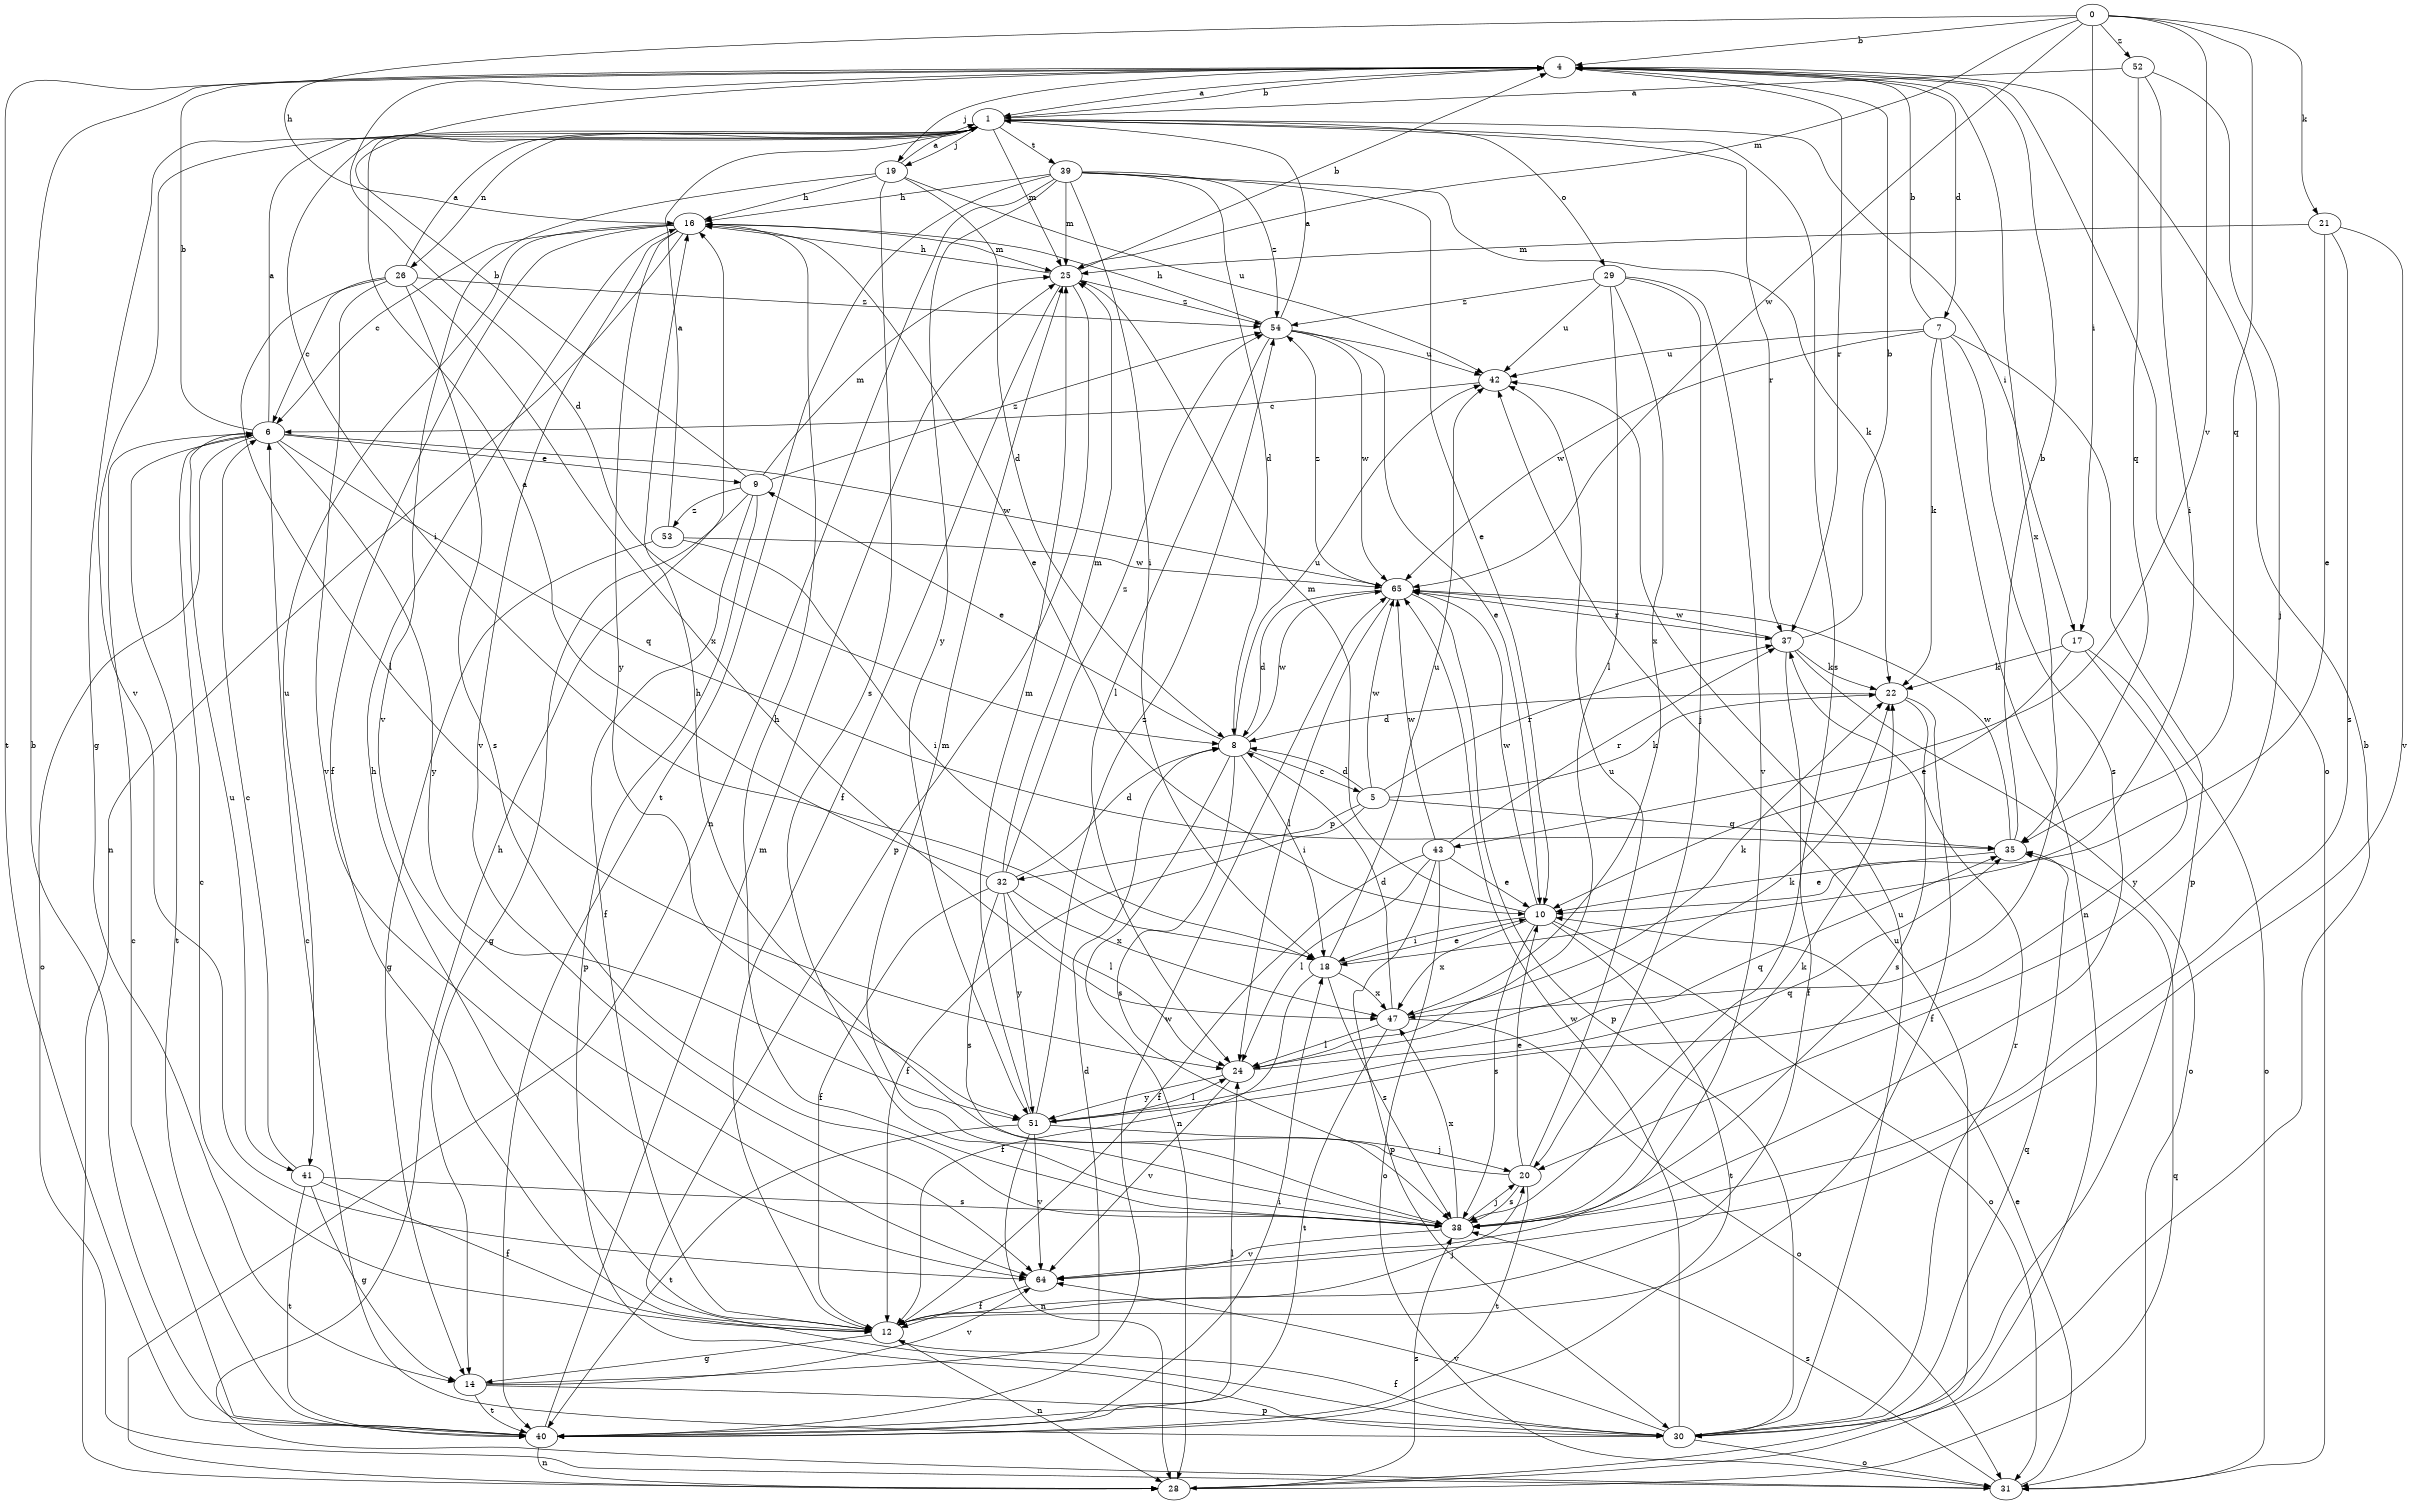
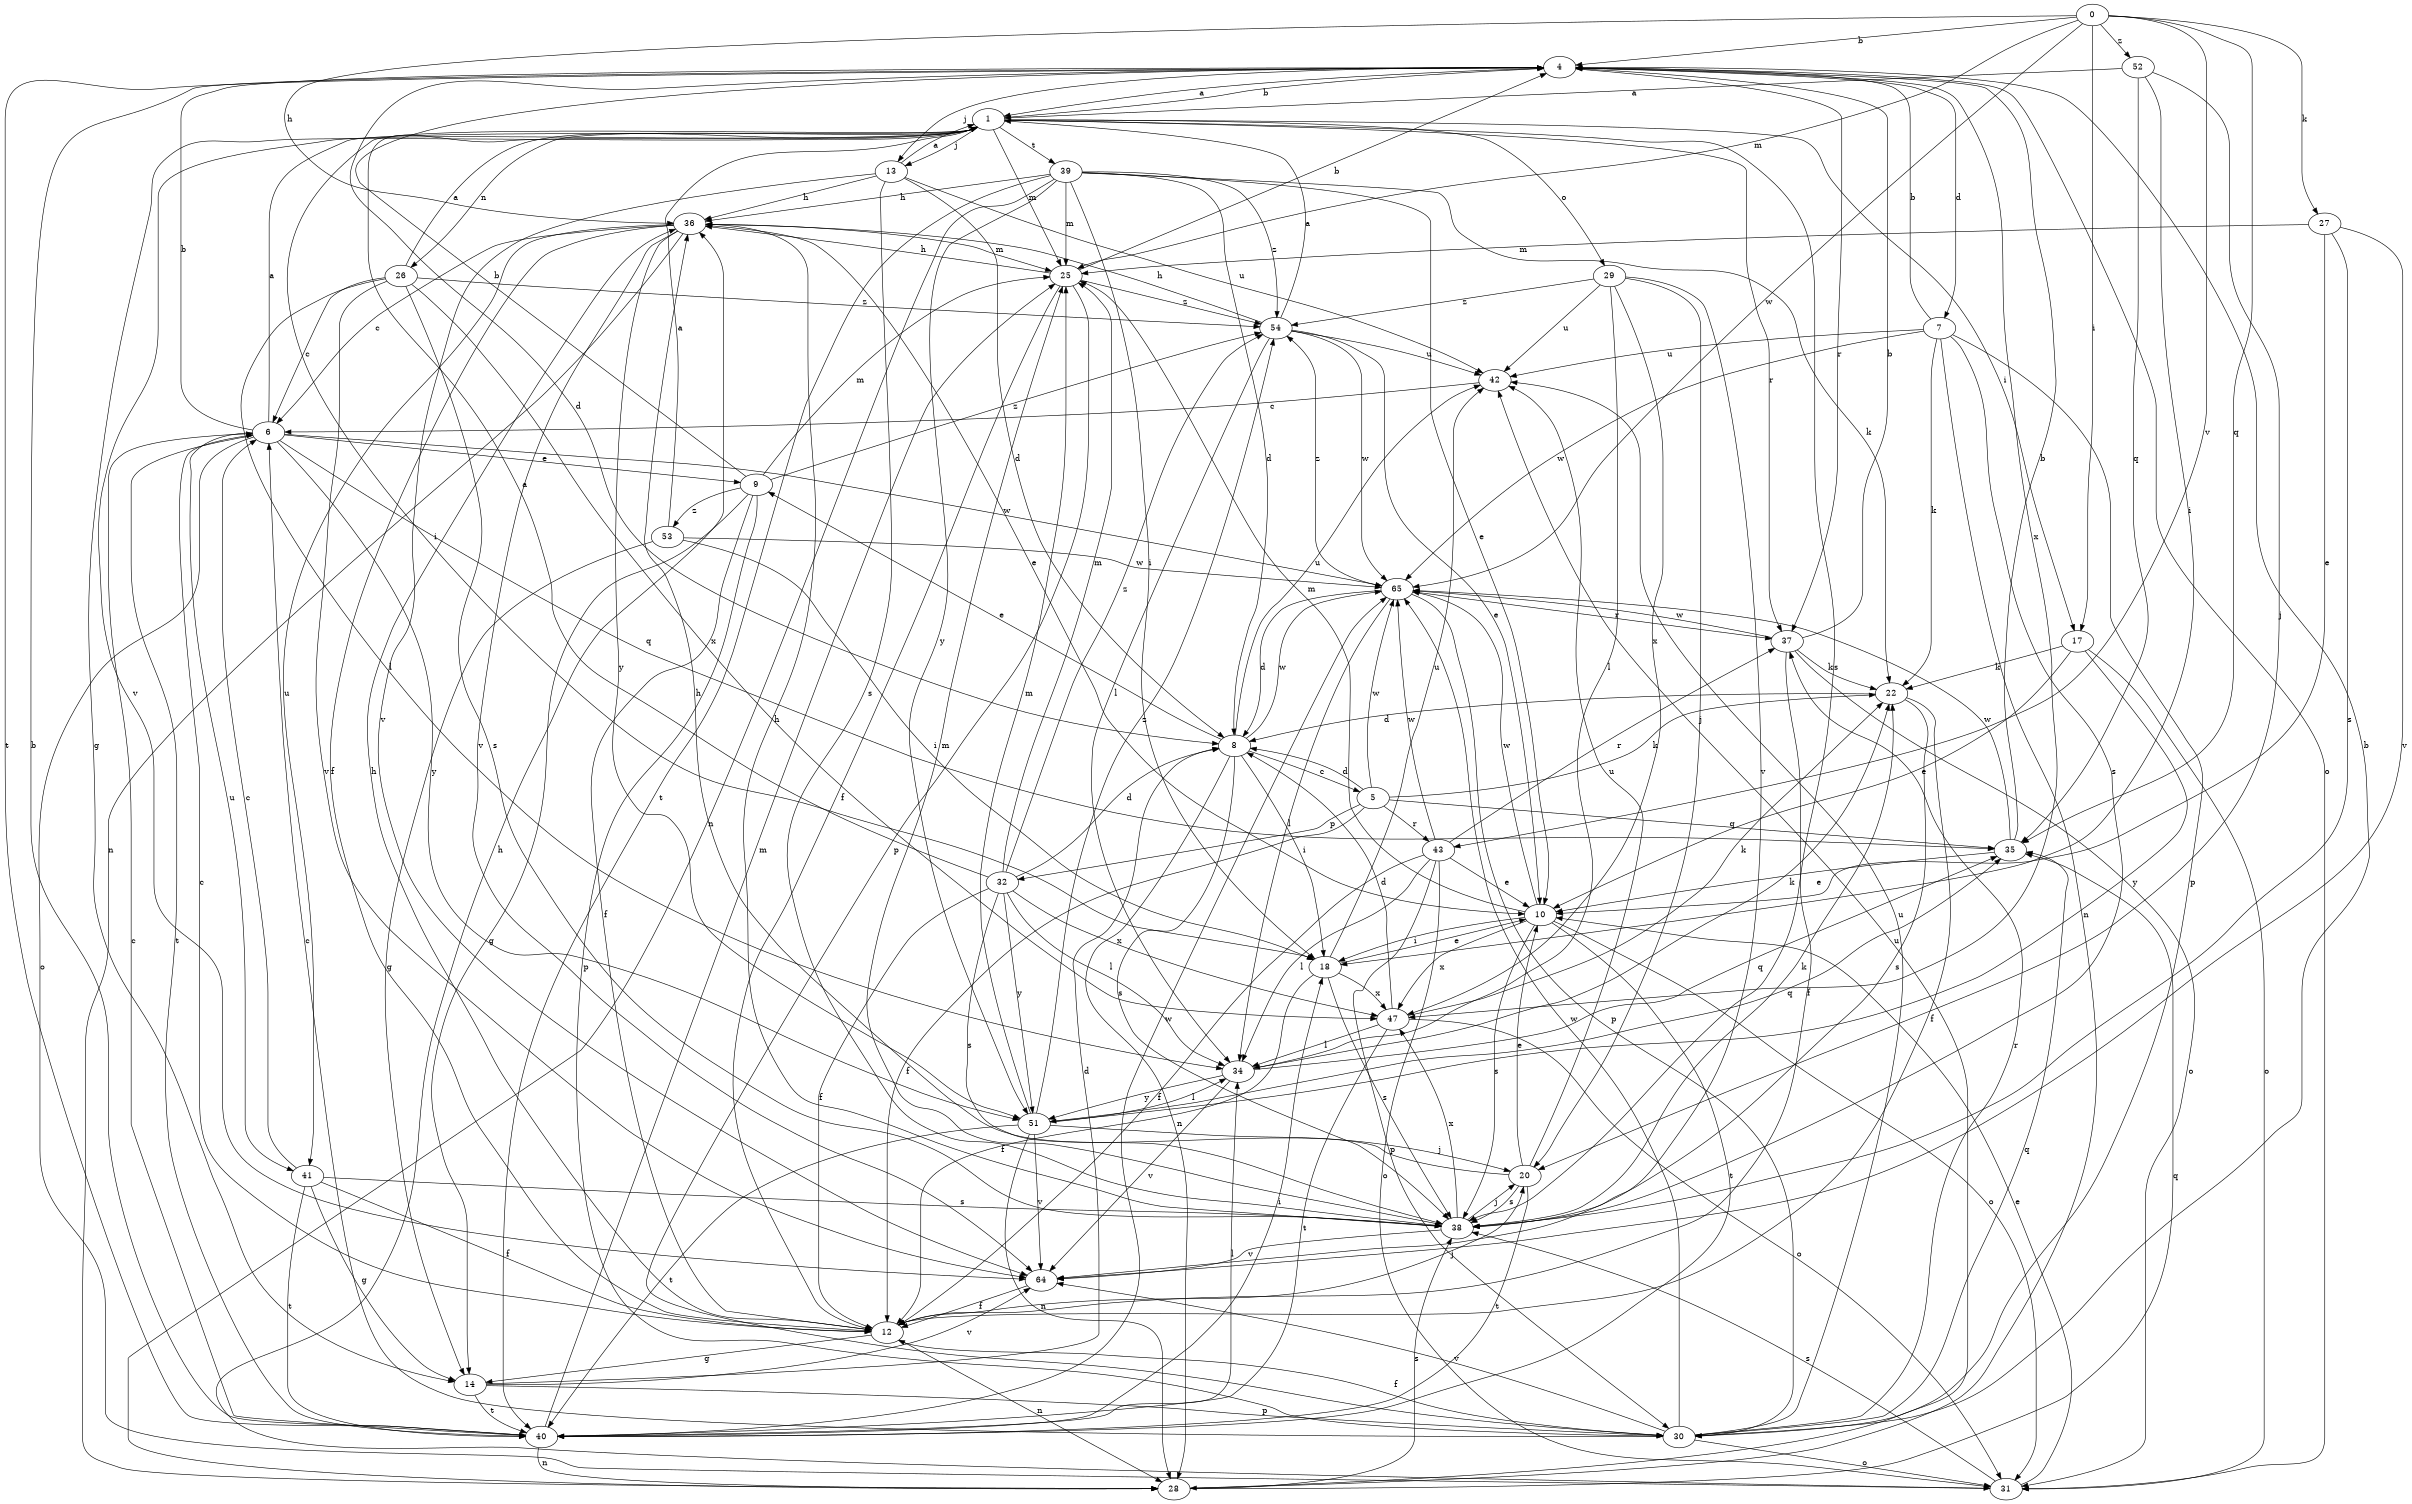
(891, 172) -> (891, 172)
(690, 224) -> (690, 224)
(2325, 224) -> (2325, 224)
(1559, 705) -> (1404, 821)
(1238, 1072) -> (1238, 1072)
